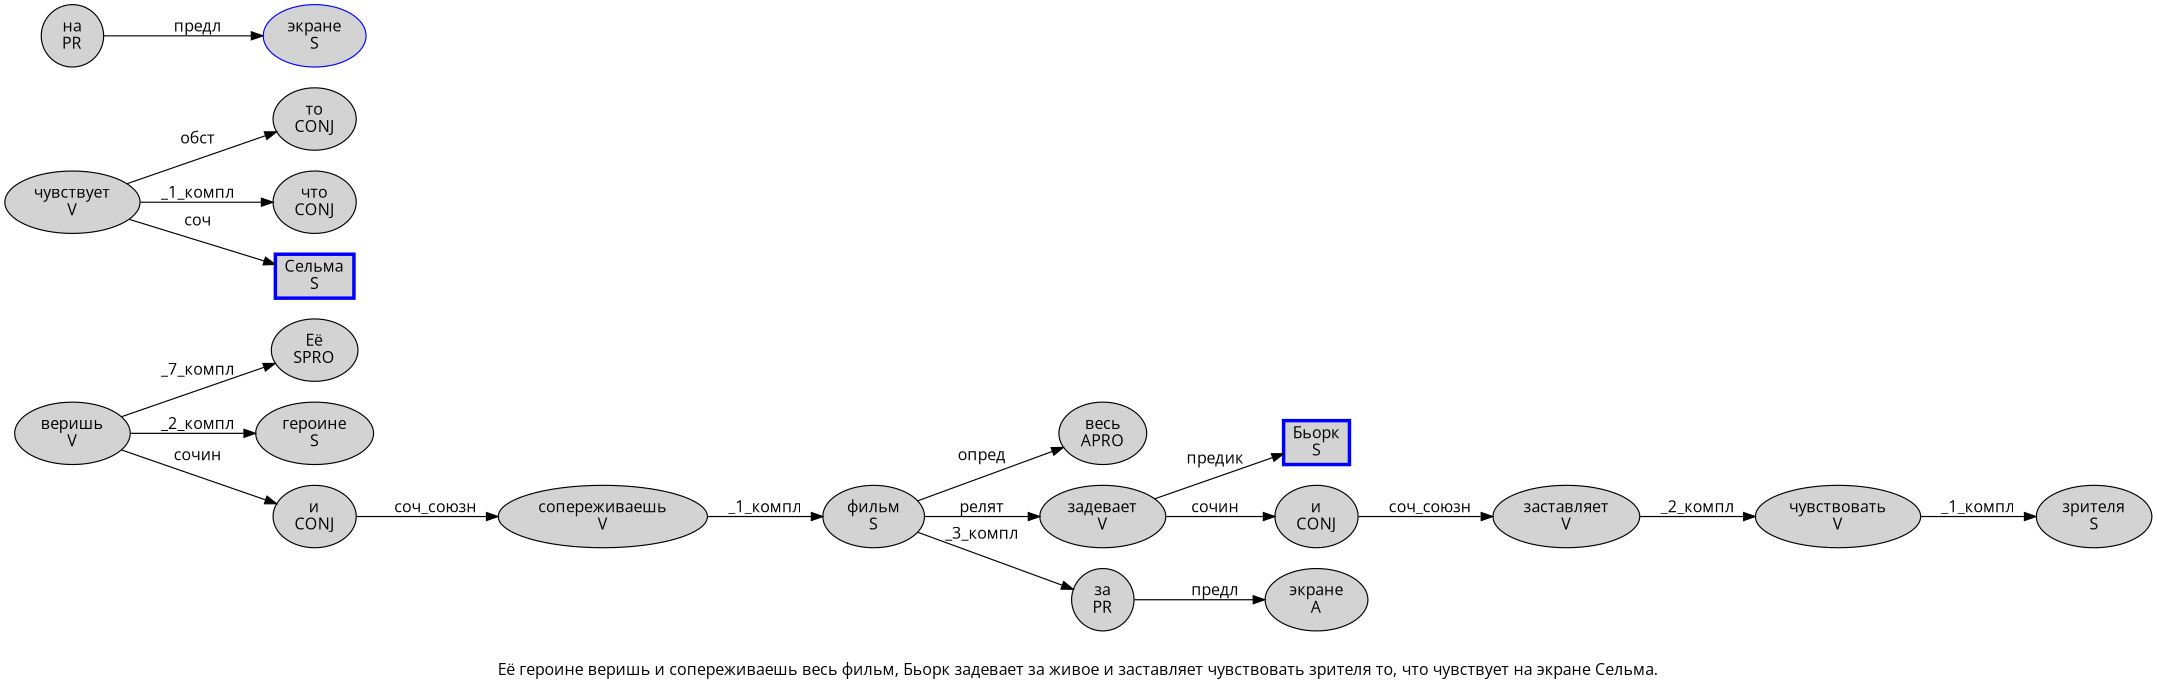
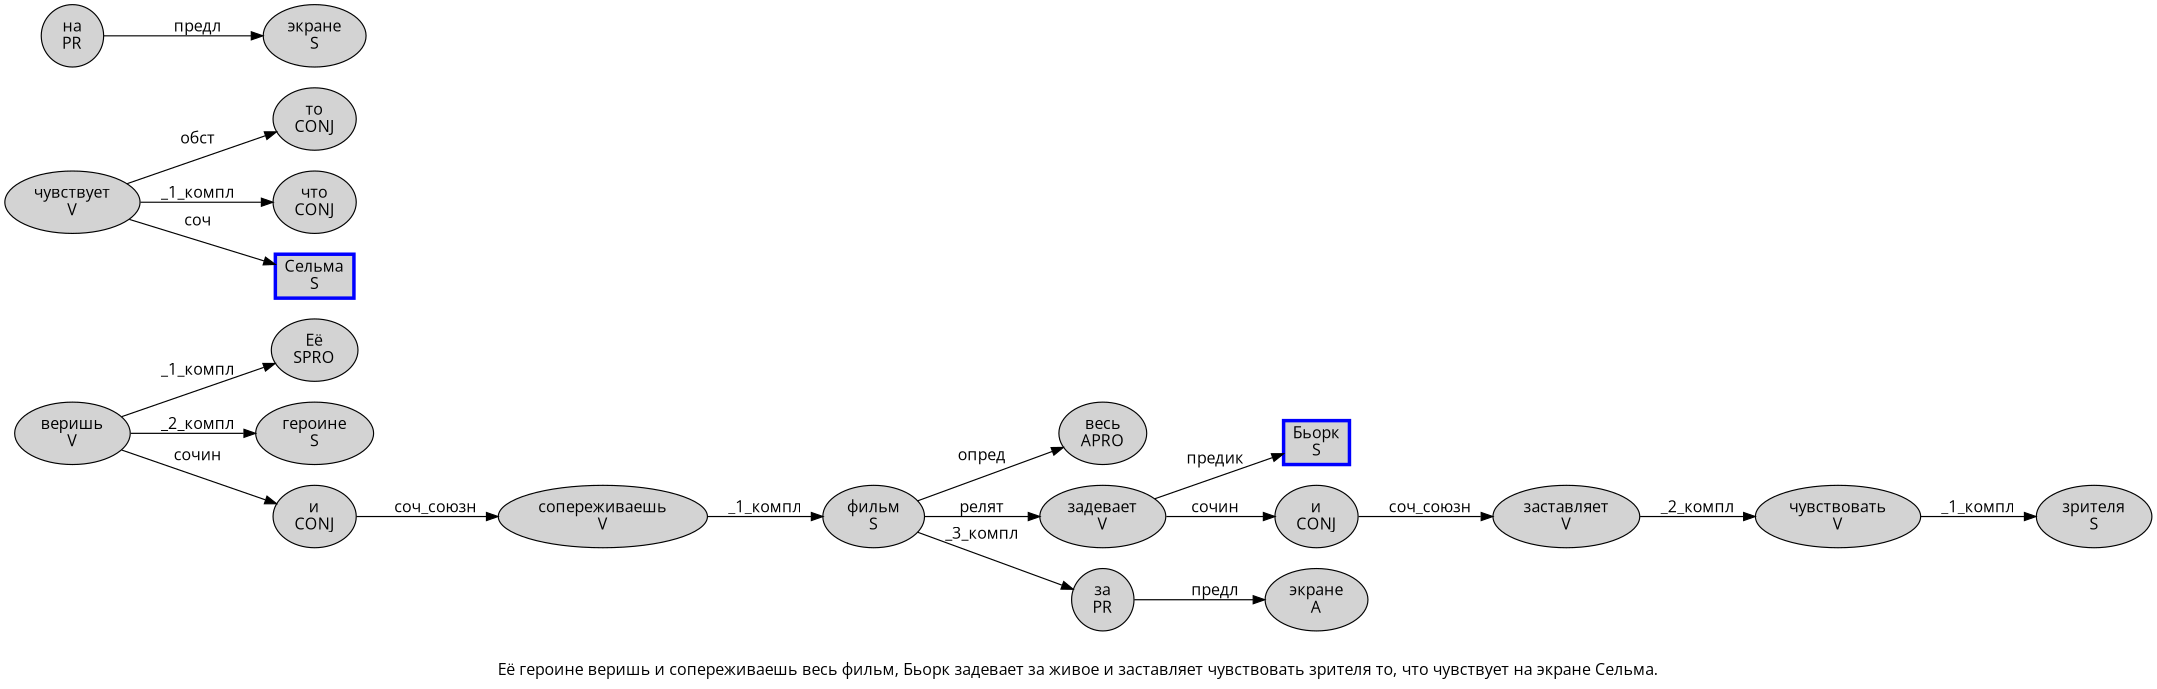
(315, 36) -> (315, 36)
(198, 370) -> (198, 370)
